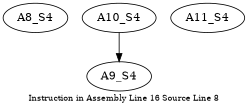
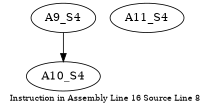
(35, 18) -> none
(119, 43) -> (63, 43)
